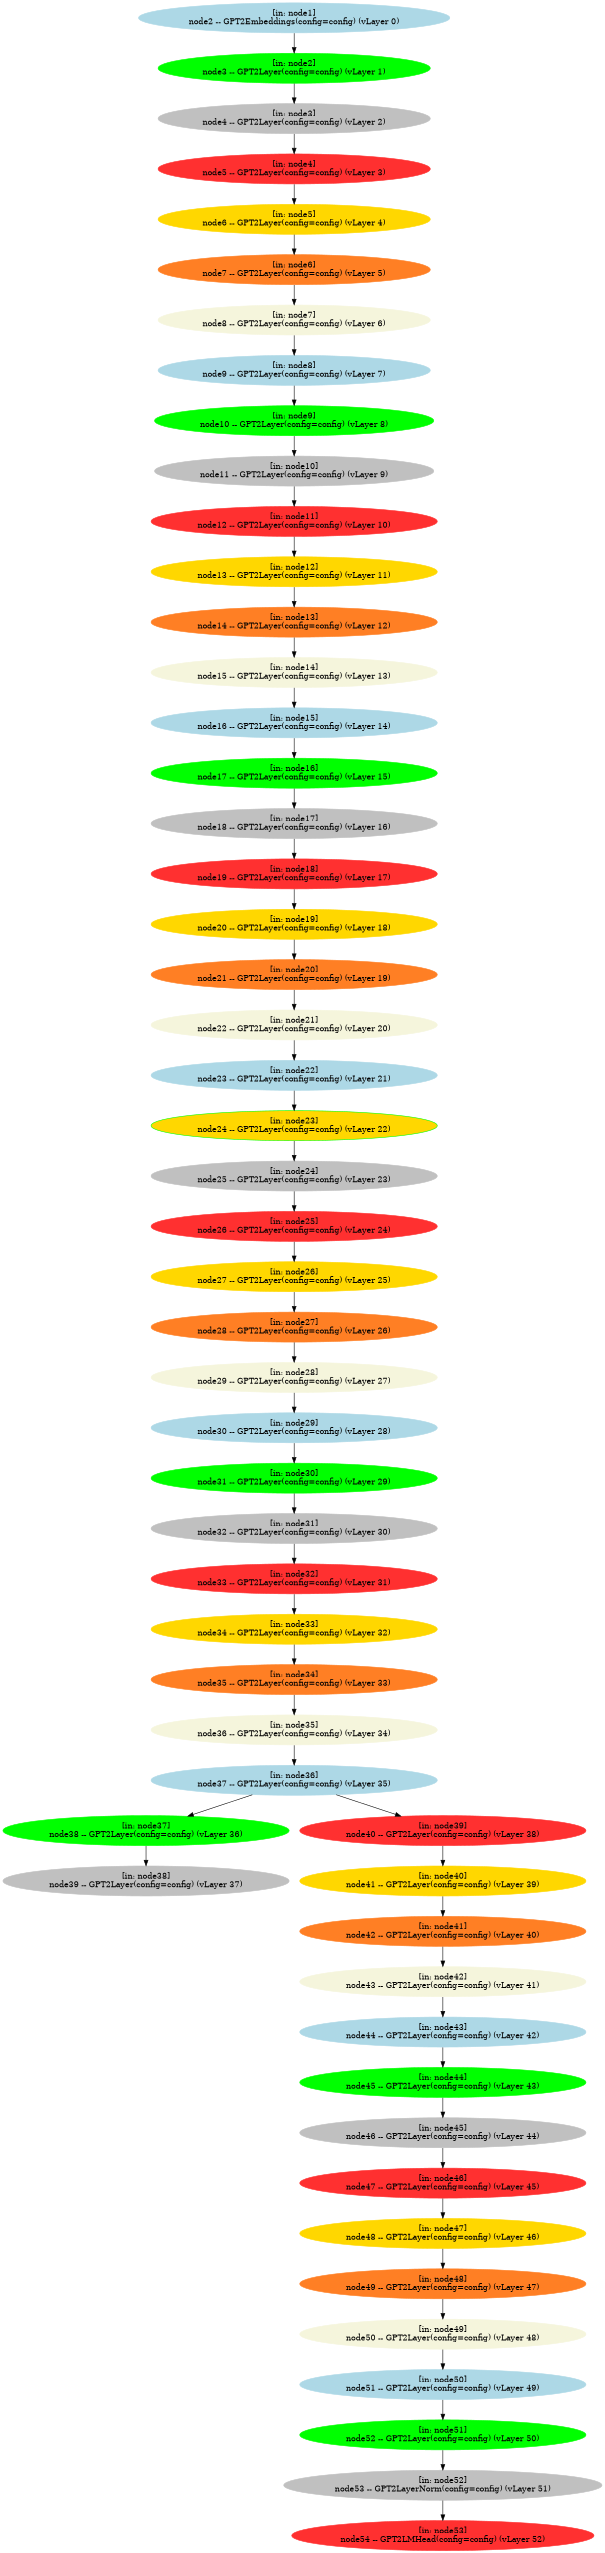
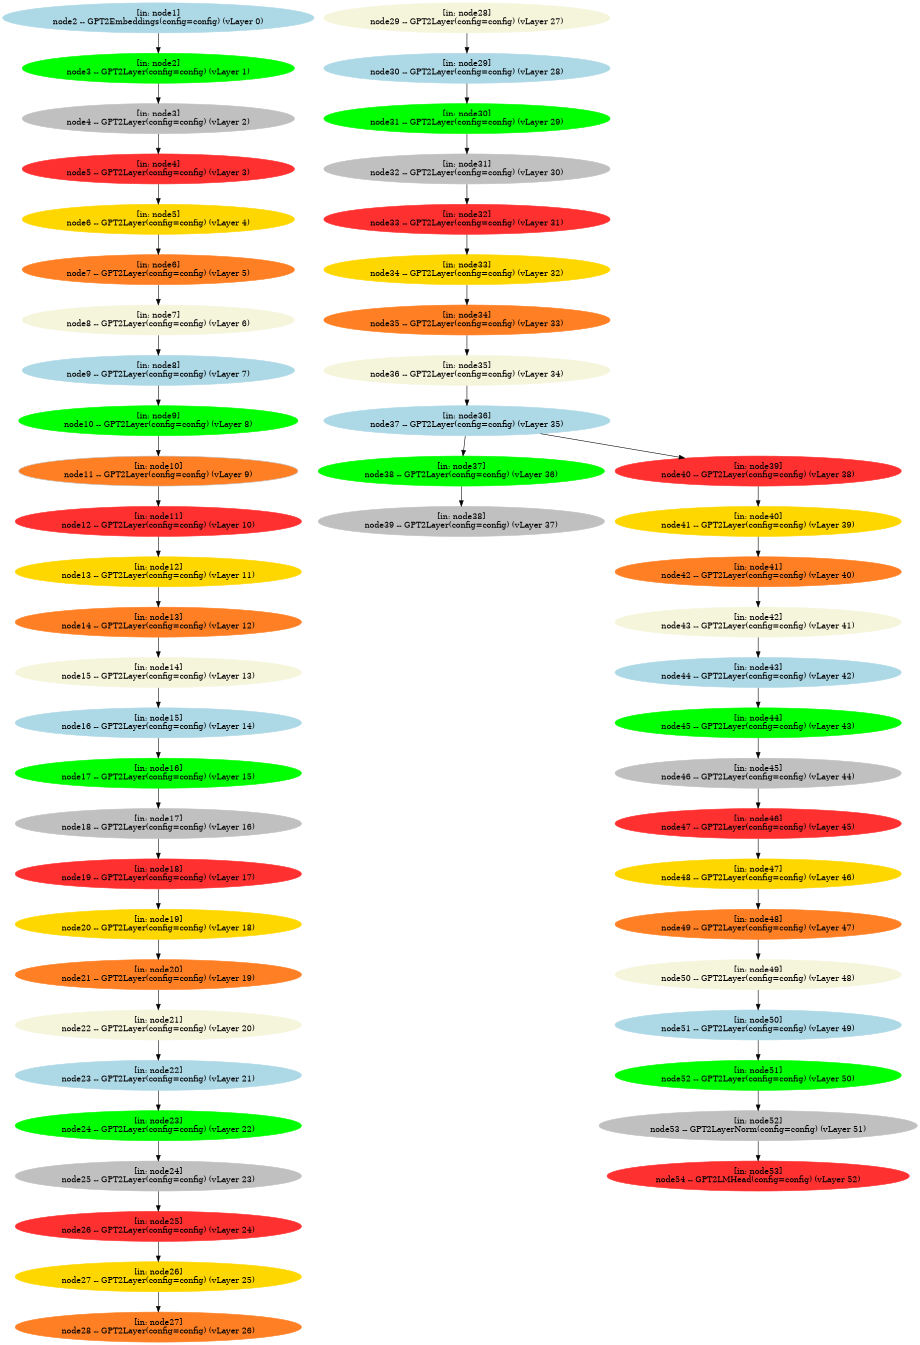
(294, 471) -> (158, 471)
(294, 1126) -> (158, 1126)
(294, 1350) -> none
